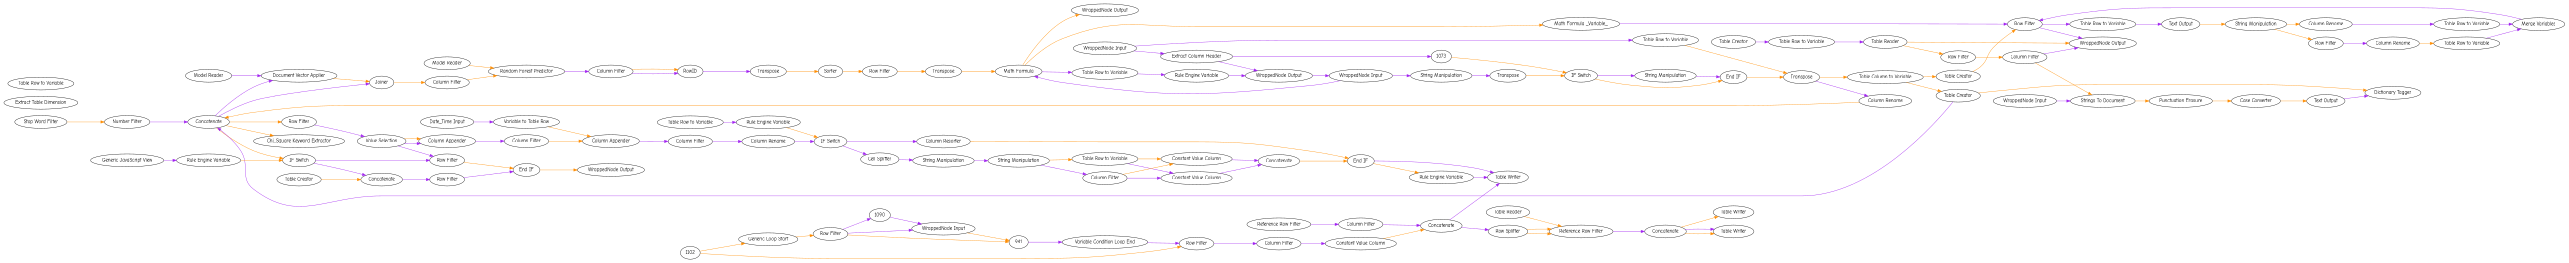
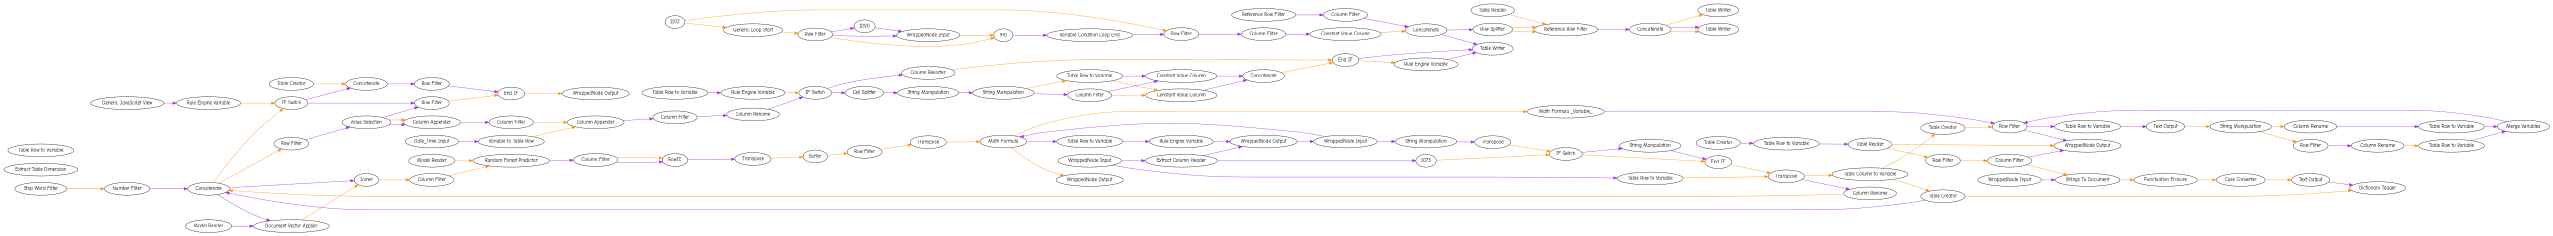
(299, 141) -> none
